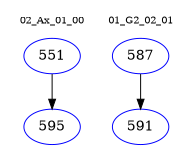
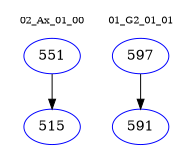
(141, 21) -> (141, 21)
(141, 56) -> (141, 56)
(52, 127) -> (52, 127)
